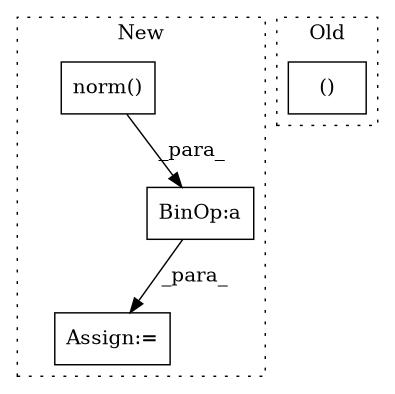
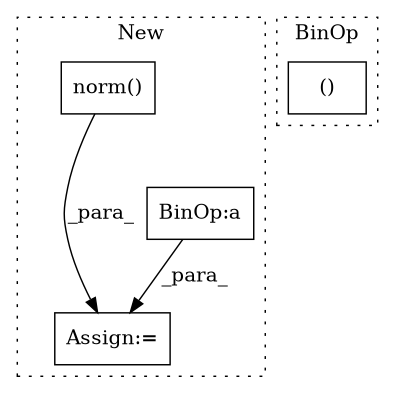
(327, 34) -> (327, 34)
(150, 145) -> (65, 206)
